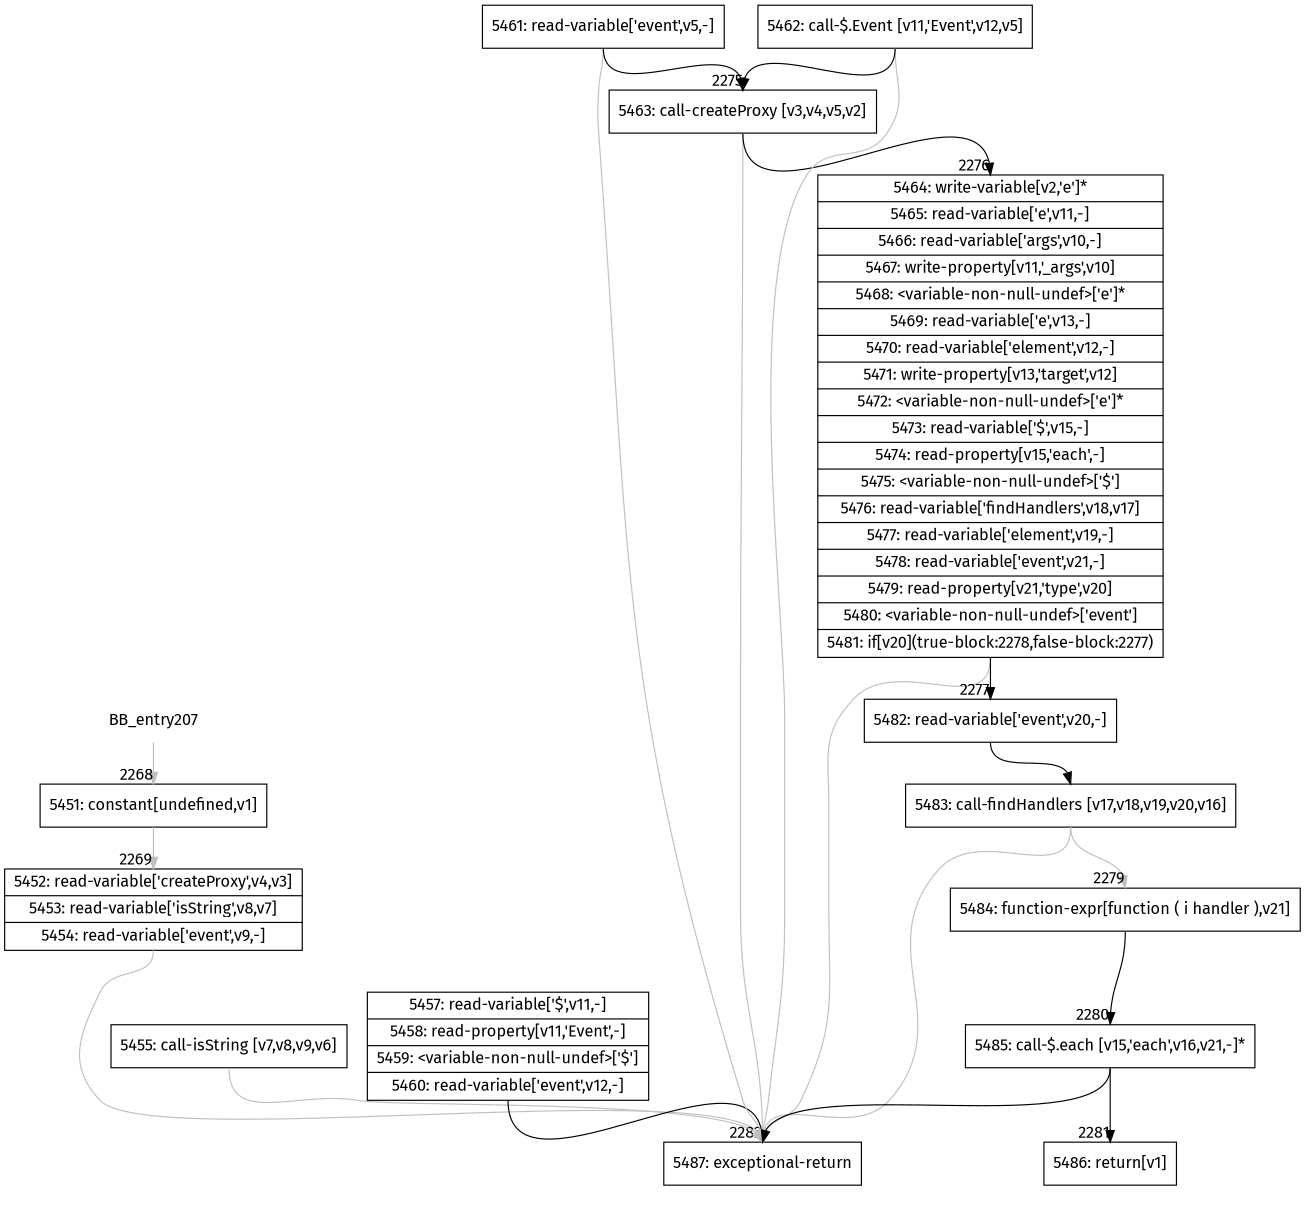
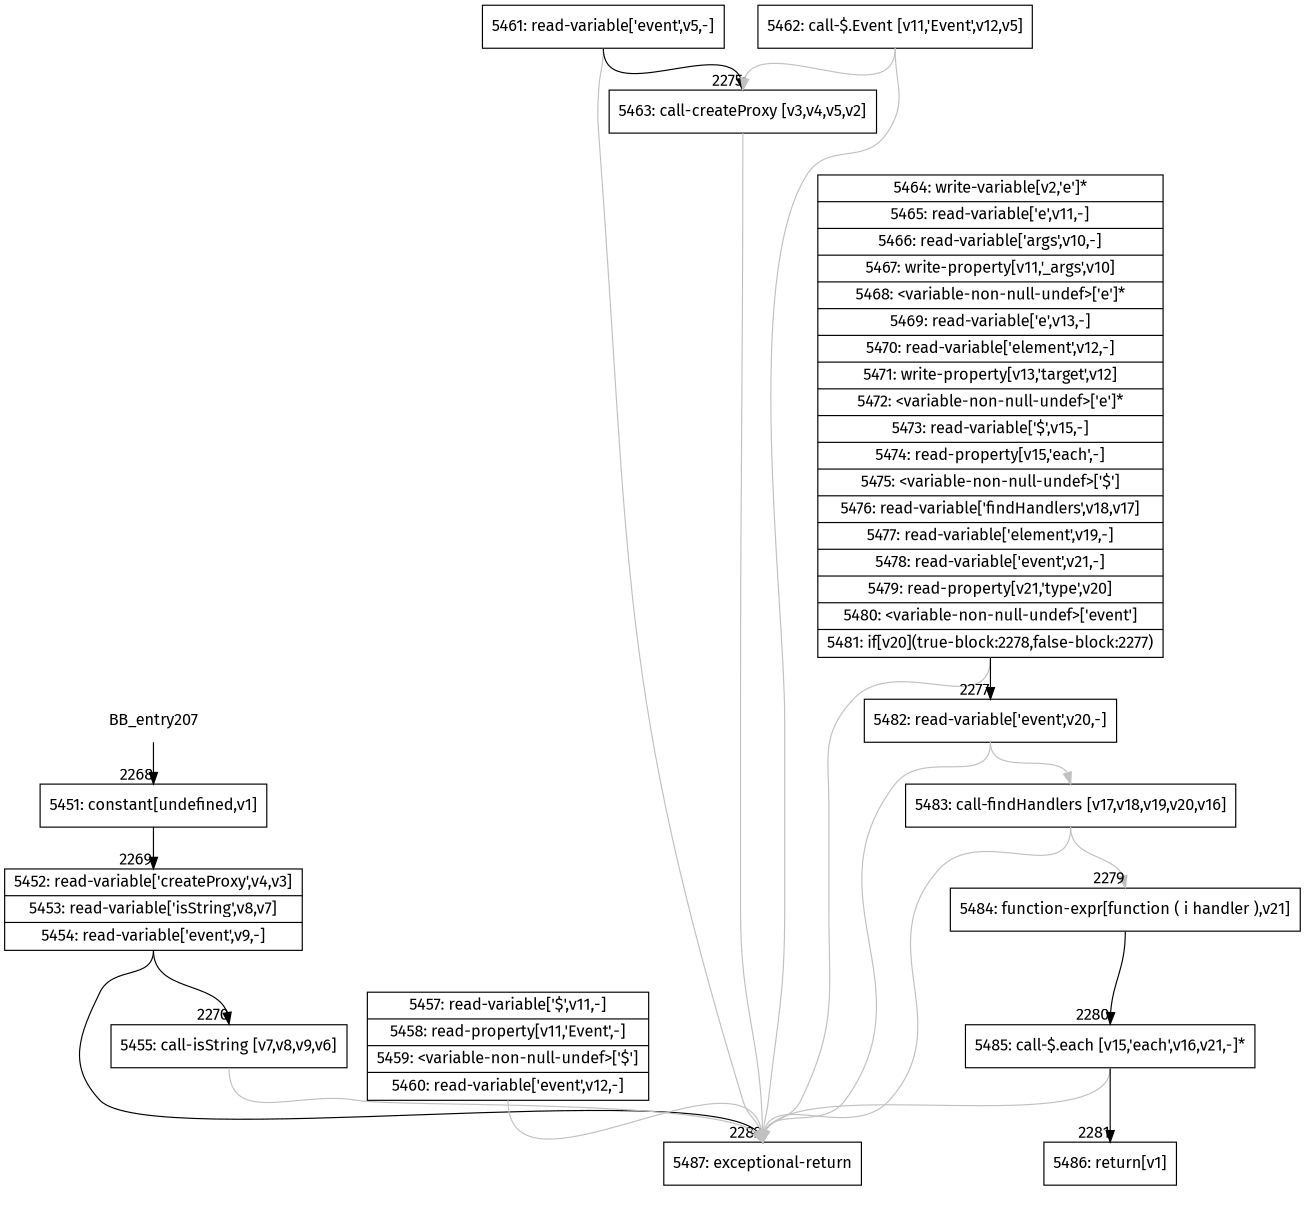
(825, 70) -> (825, 70)
(882, 150) -> none
(153, 757) -> (153, 757)
(1024, 763) -> (1024, 763)
(153, 842) -> (153, 842)
none -> (867, 929)
none -> (186, 985)
(942, 1105) -> (942, 1105)
(334, 1118) -> (334, 1118)
(630, 1123) -> (630, 1123)
